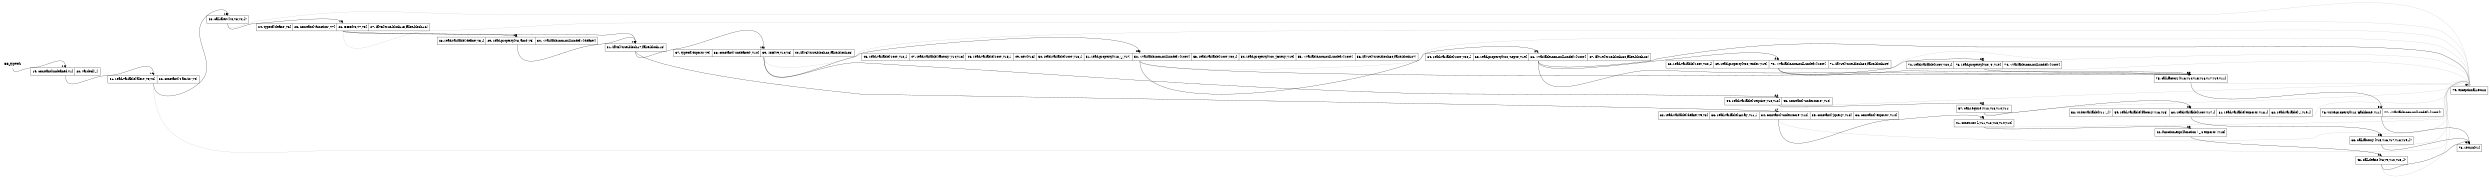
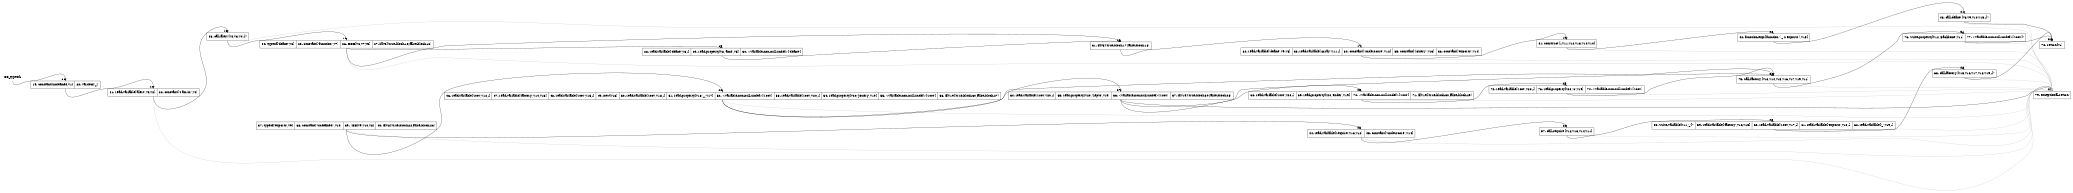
(702, 42) -> none
(1983, 71) -> none
